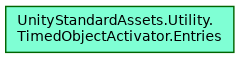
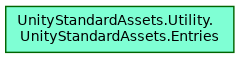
(120, 29) -> (120, 29)
